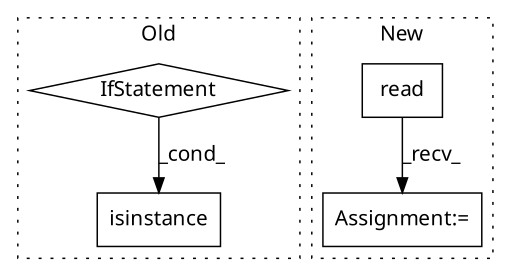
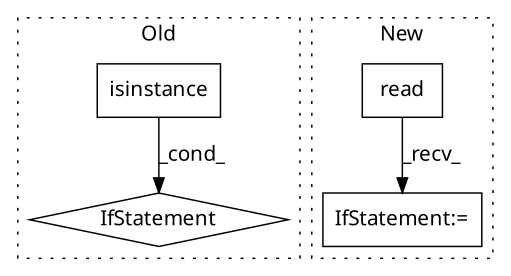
(159, 148) -> (159, 148)
(402, 220) -> (402, 220)
